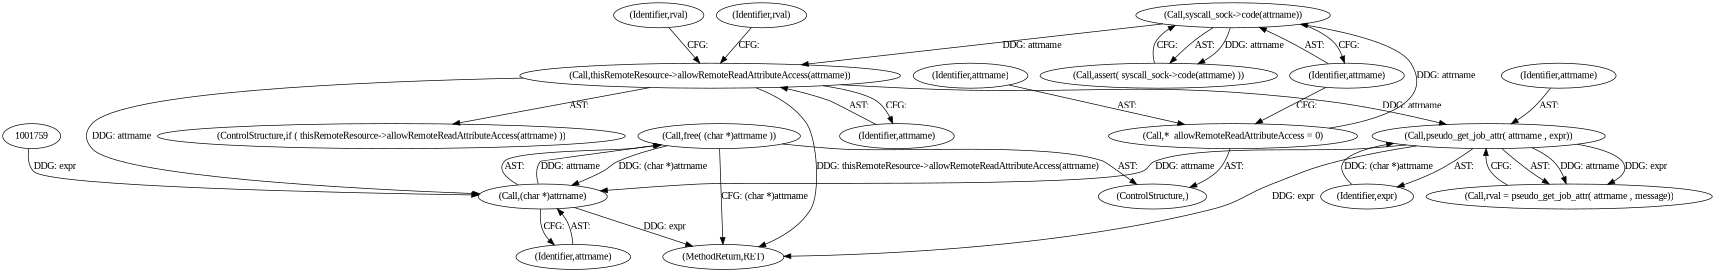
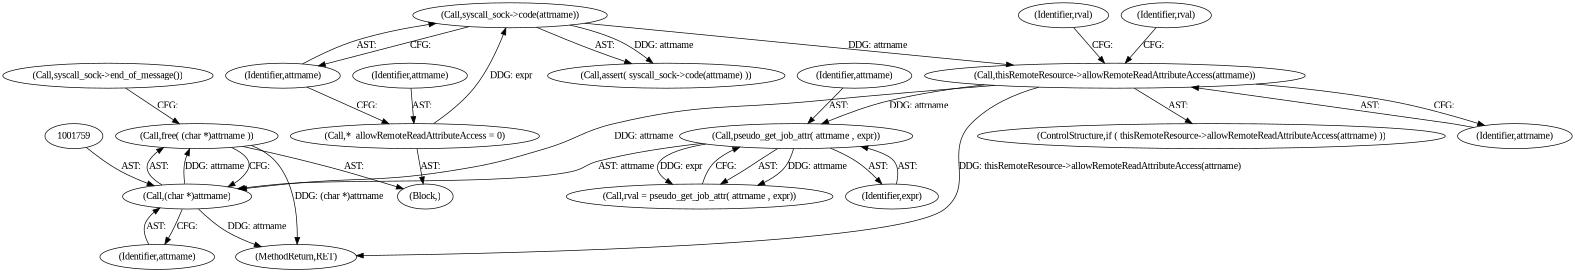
(1155, 43) -> none
none -> (108, 76)
(1446, 76) -> (511, 76)
(55, 166) -> (133, 166)
(663, 166) -> (261, 166)
(1185, 166) -> (626, 166)
(1389, 166) -> (909, 166)
(765, 197) -> (339, 197)
(1152, 197) -> (425, 197)
(1569, 197) -> (700, 197)
(665, 227) -> (257, 227)
(1109, 230) -> none
